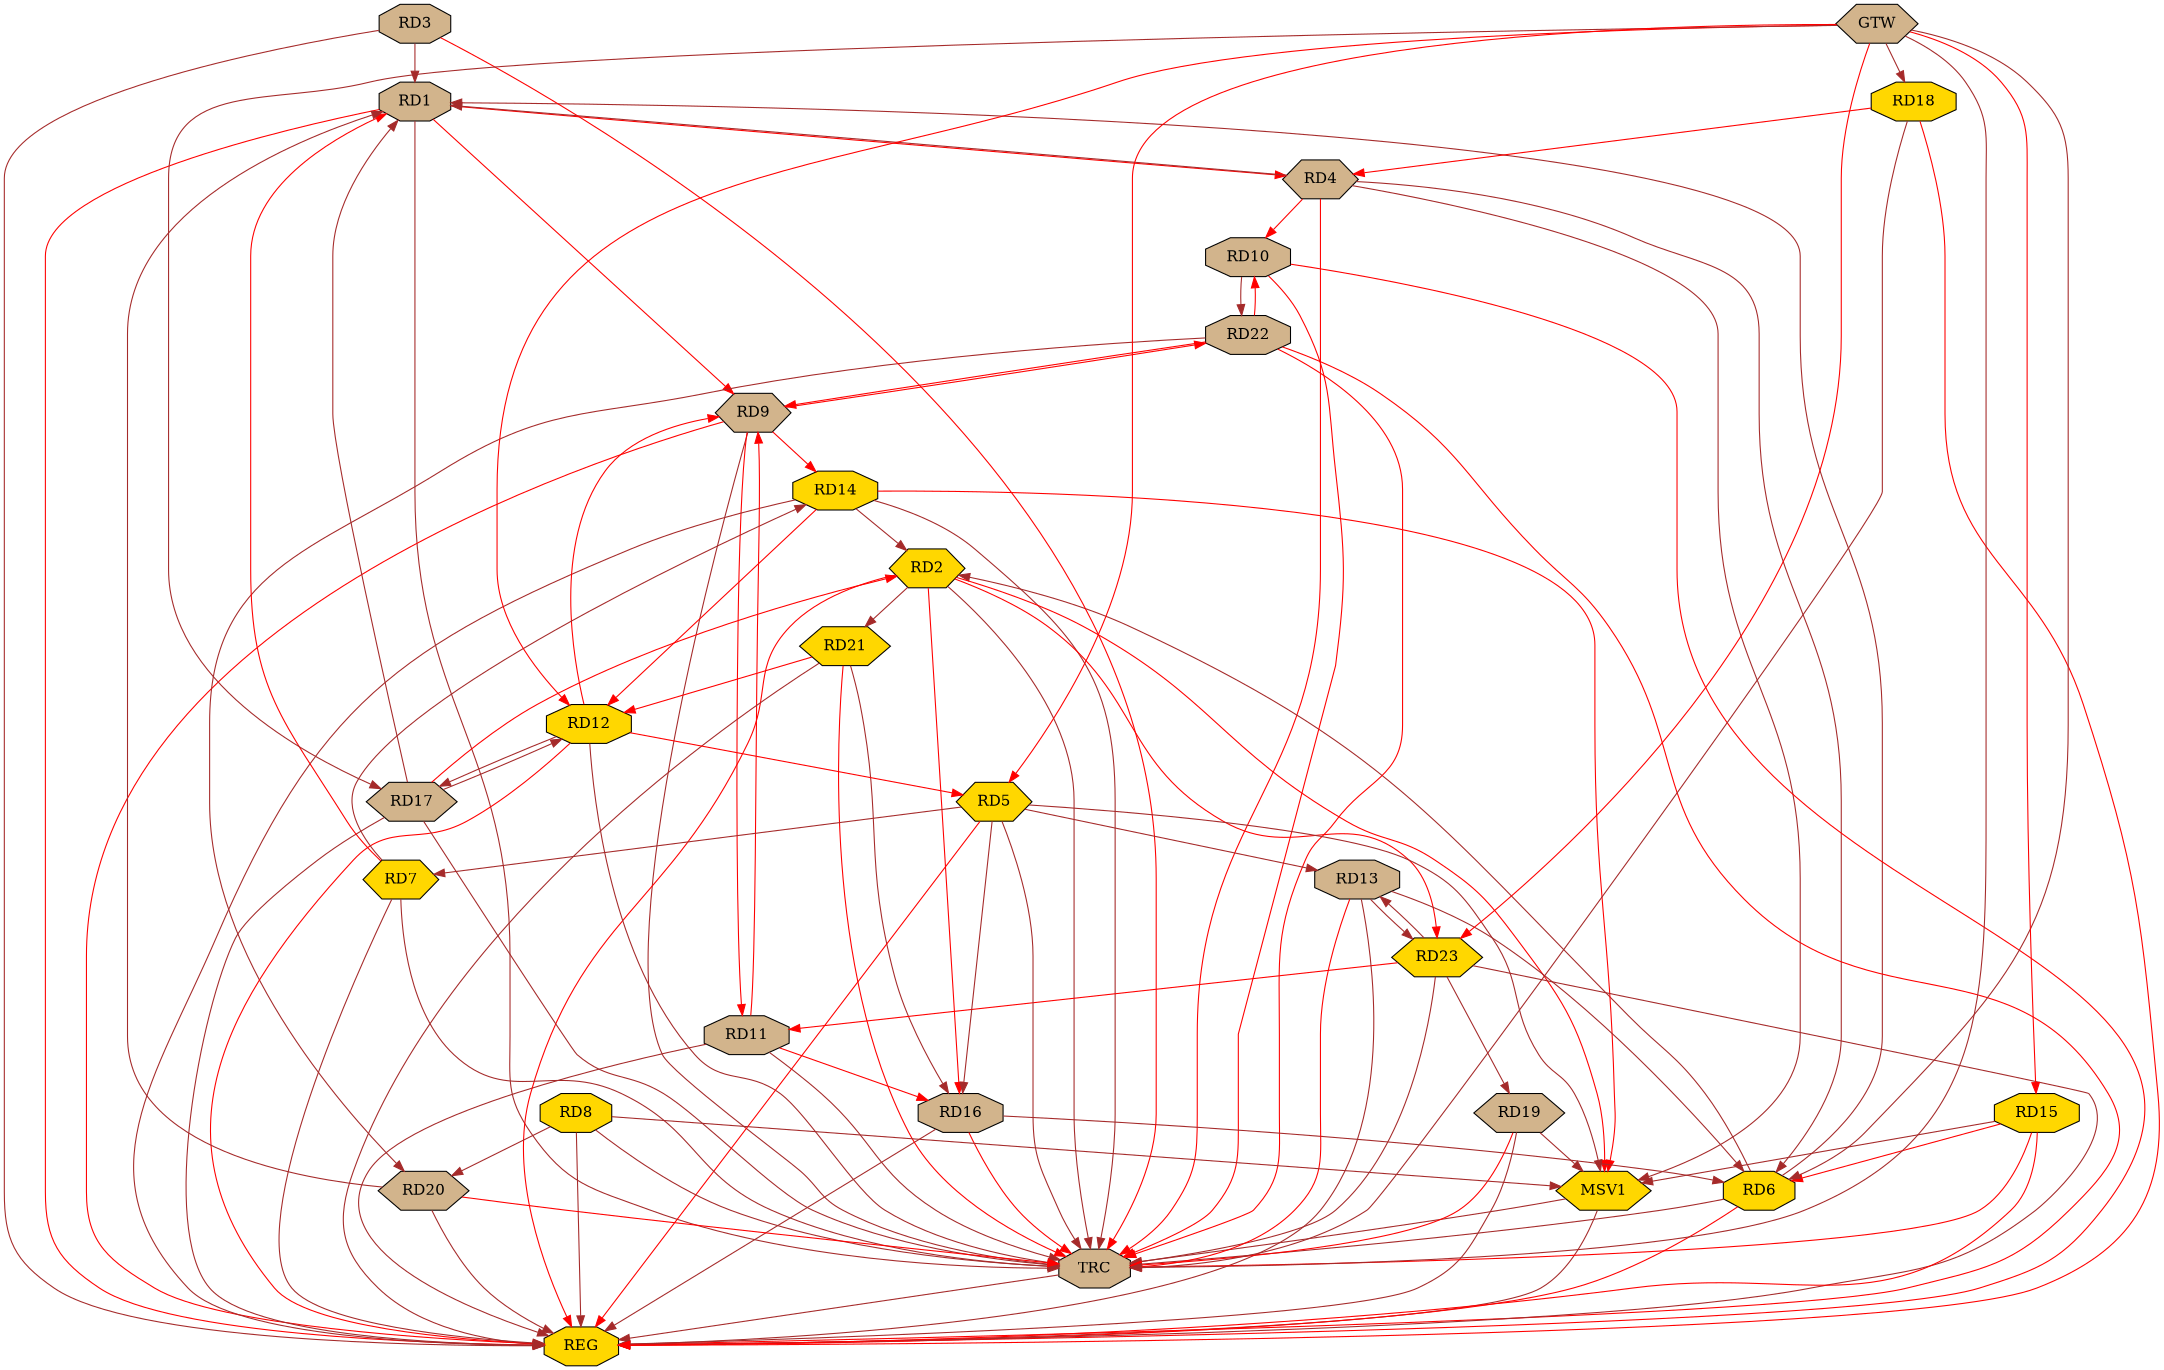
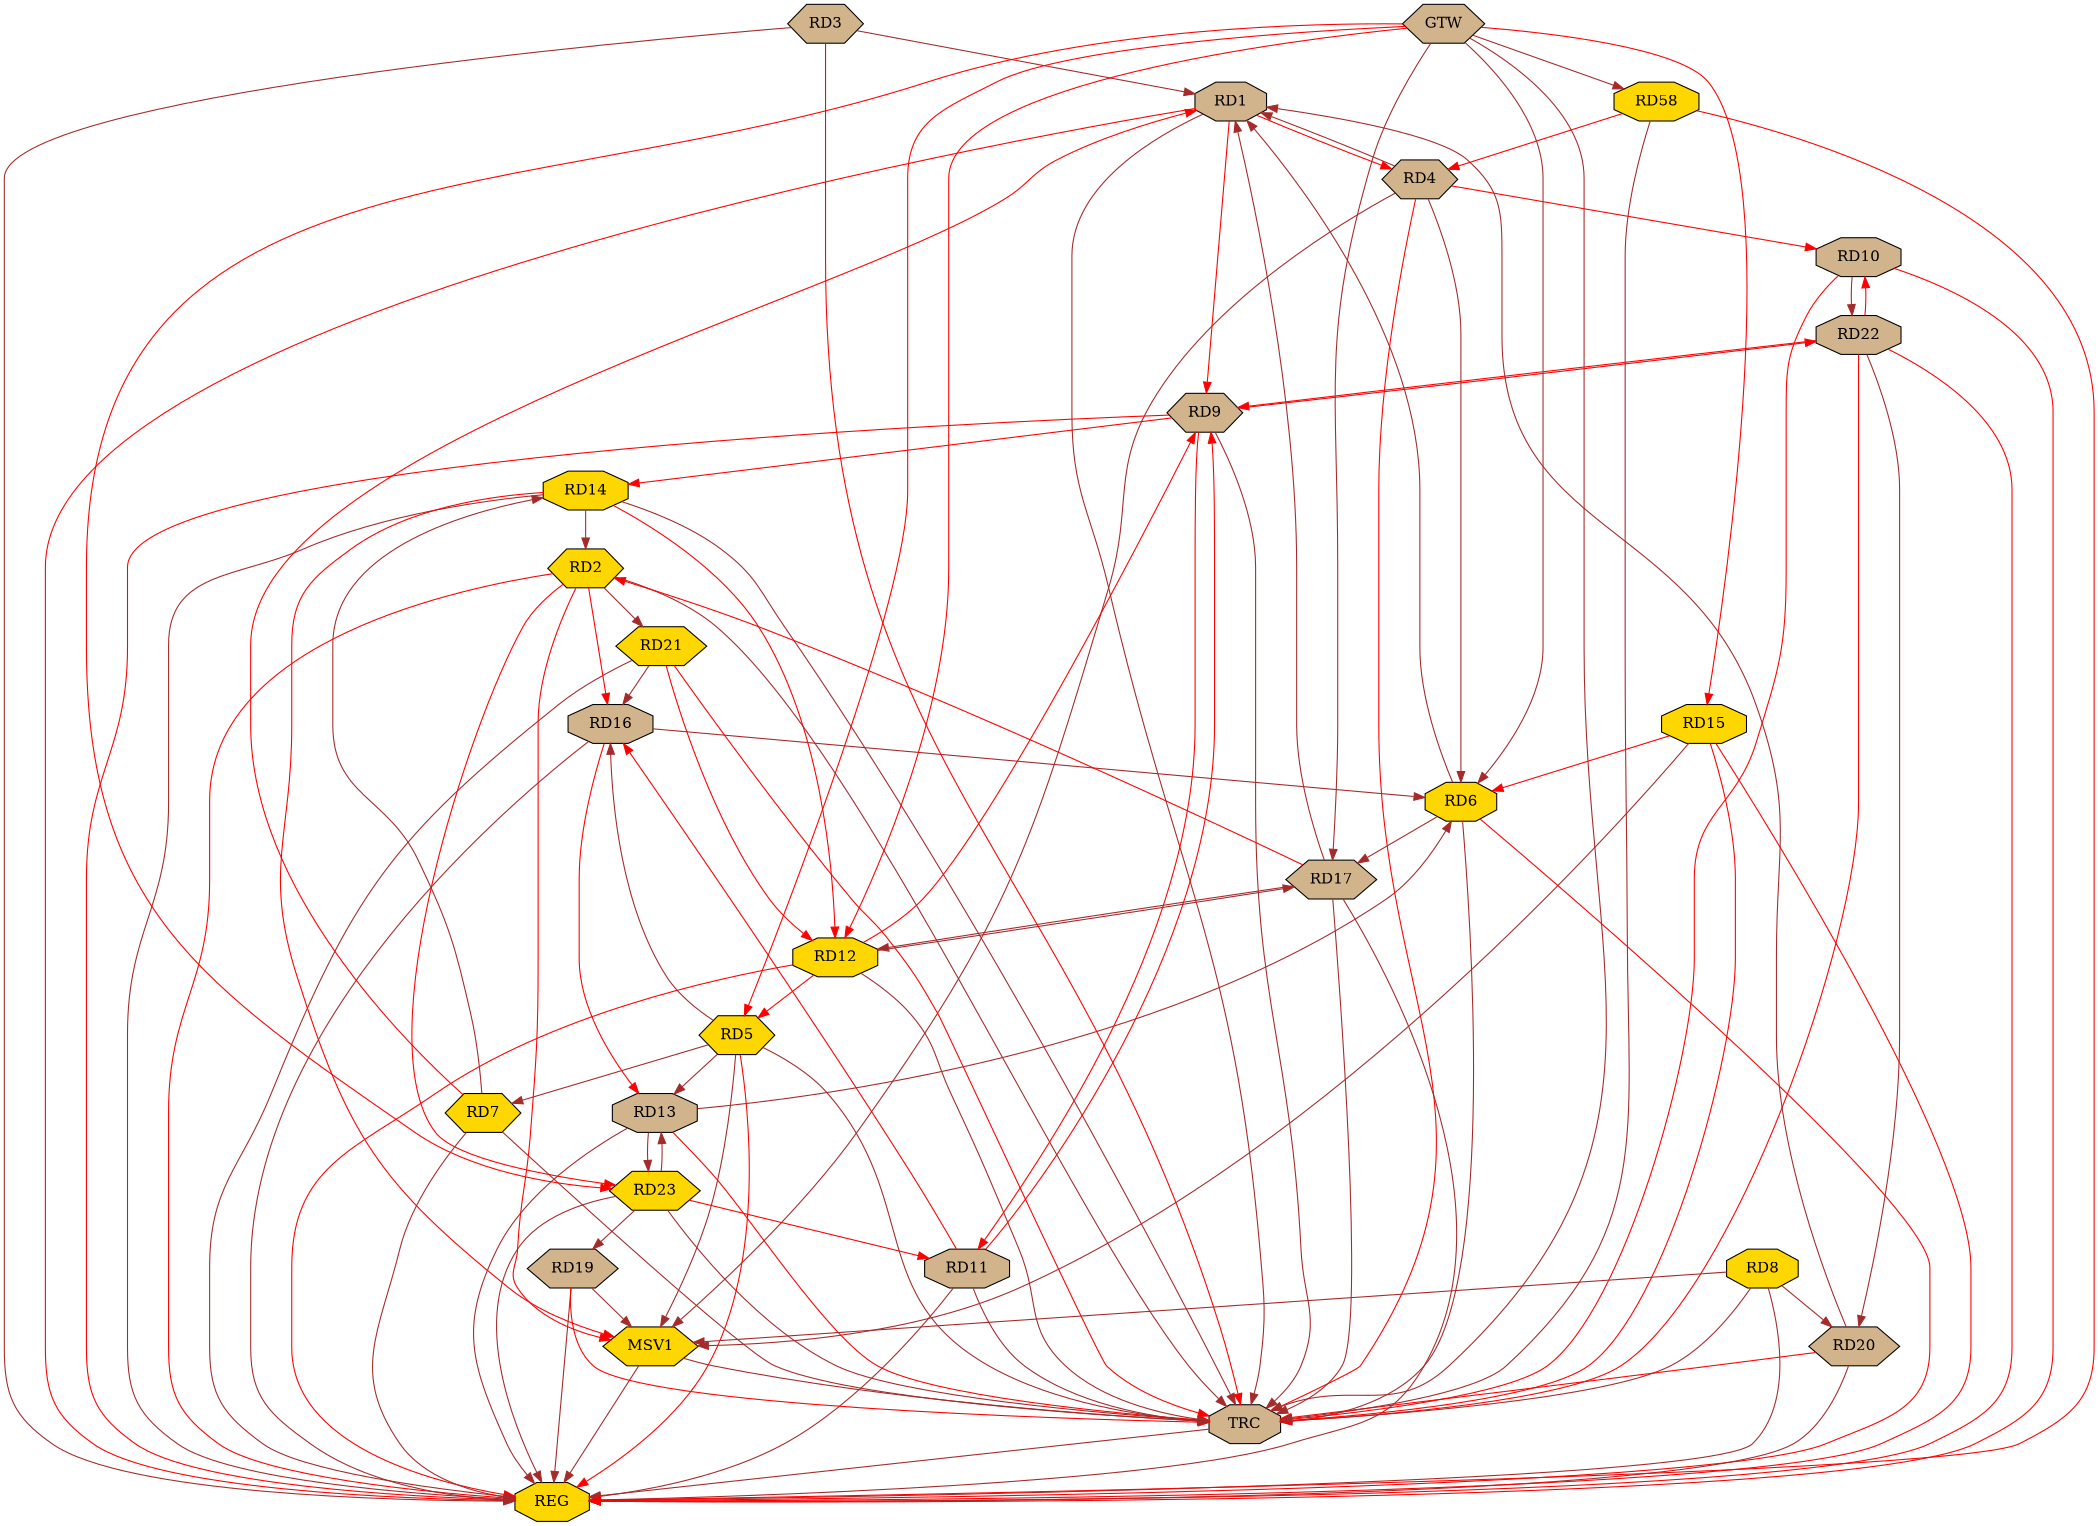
(415, 24) -> (826, 24)
(1914, 102) -> (1656, 102)
(1413, 802) -> (1402, 837)
(1007, 1197) -> (579, 919)
